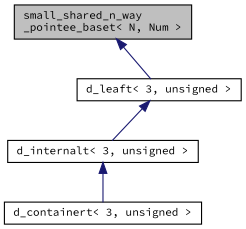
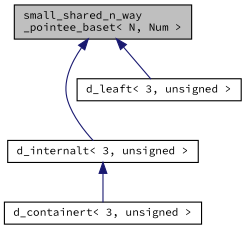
(127, 125) -> (67, 96)
